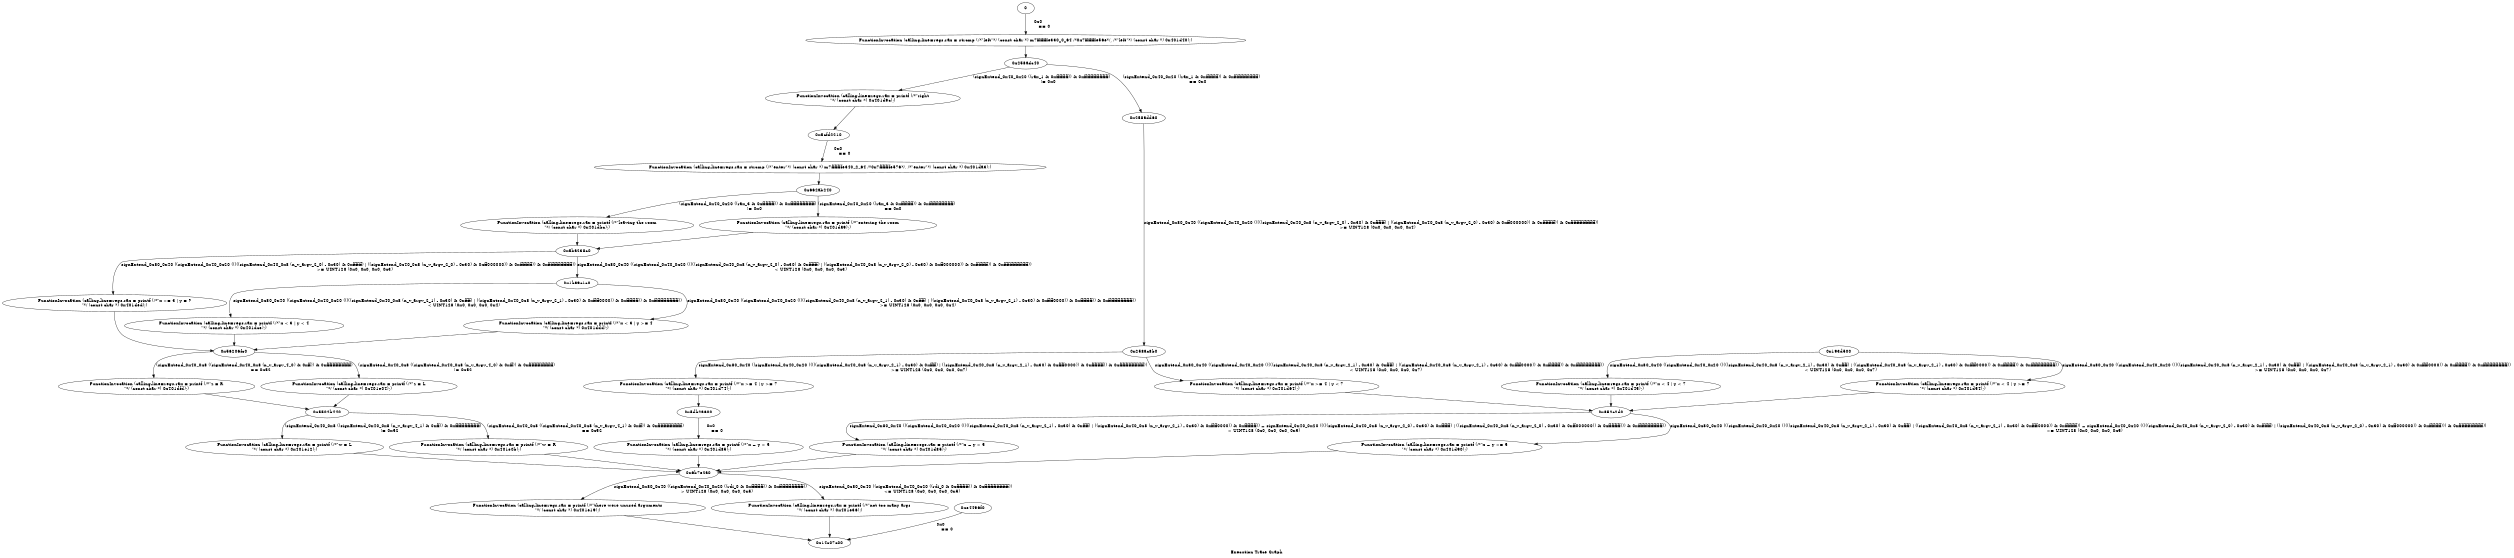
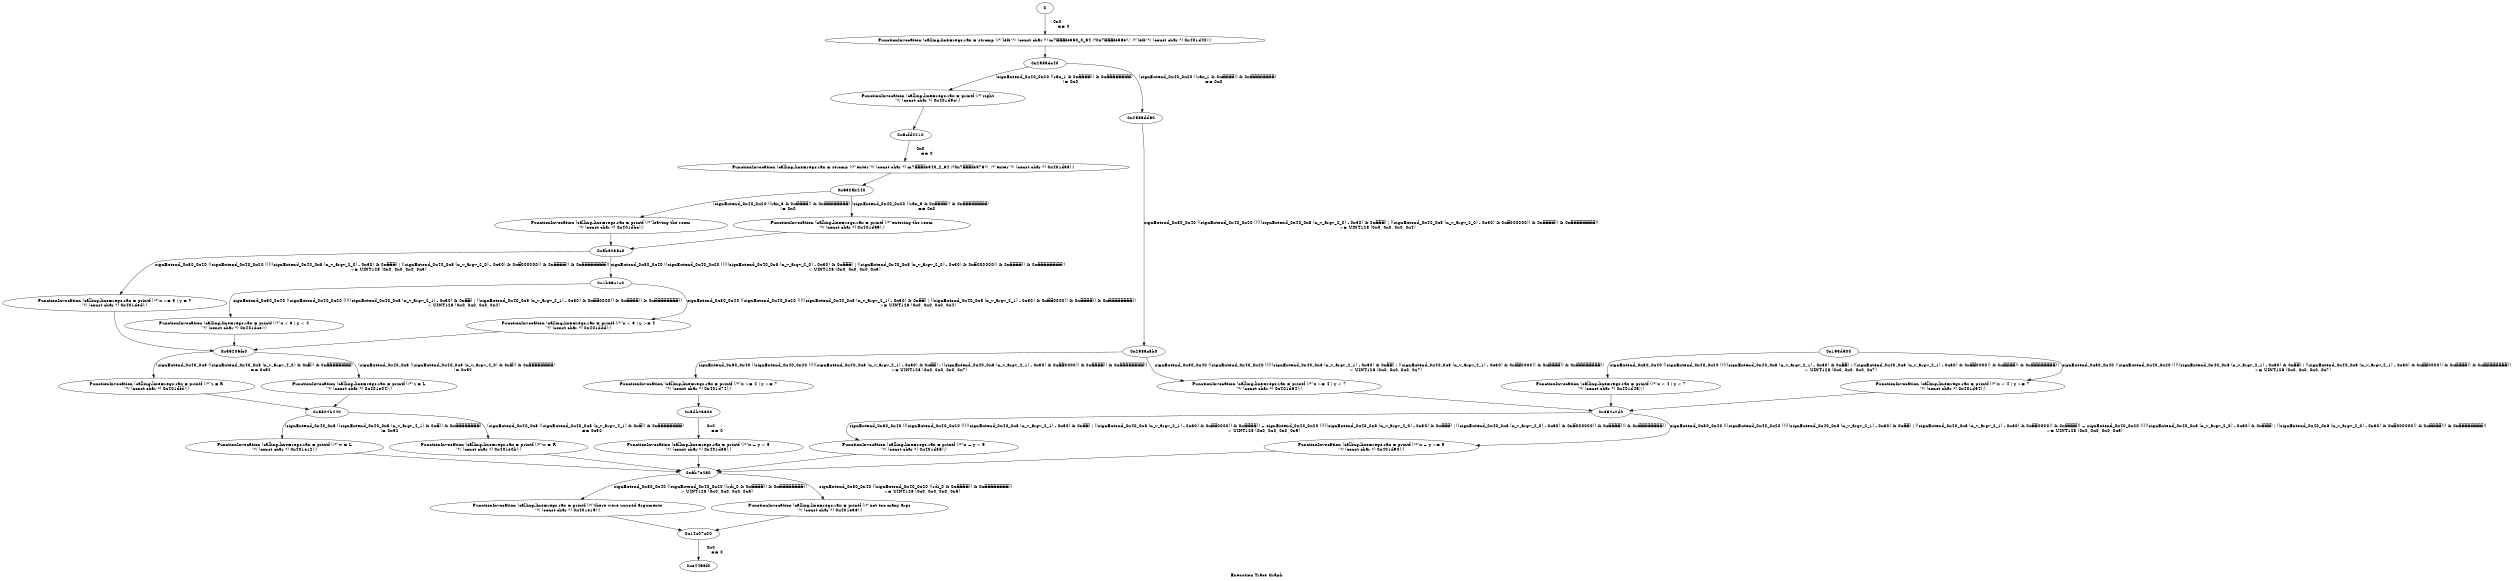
(907, 528) -> (699, 548)
